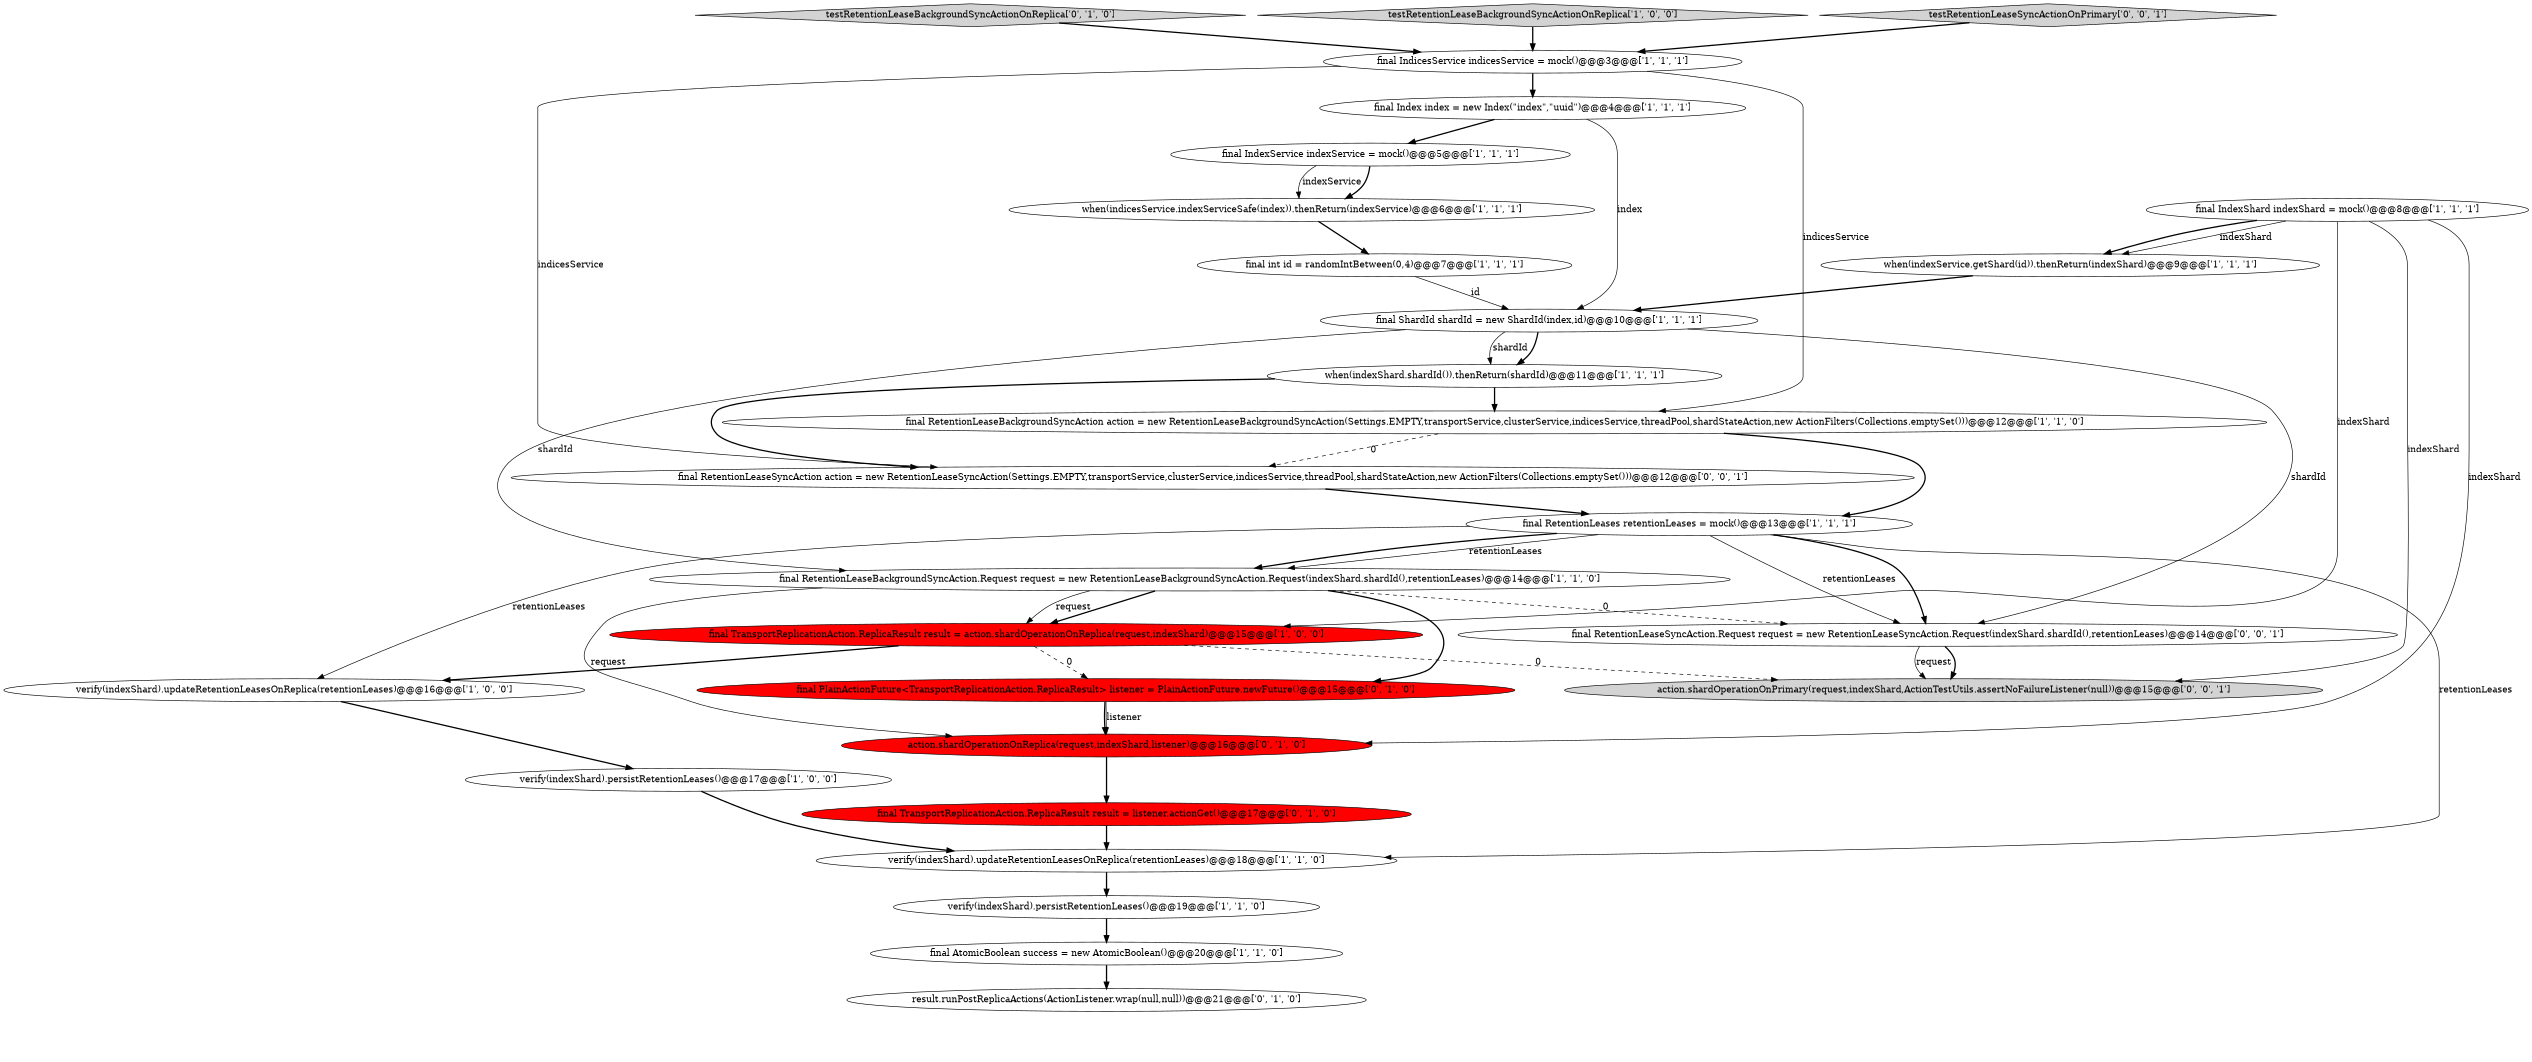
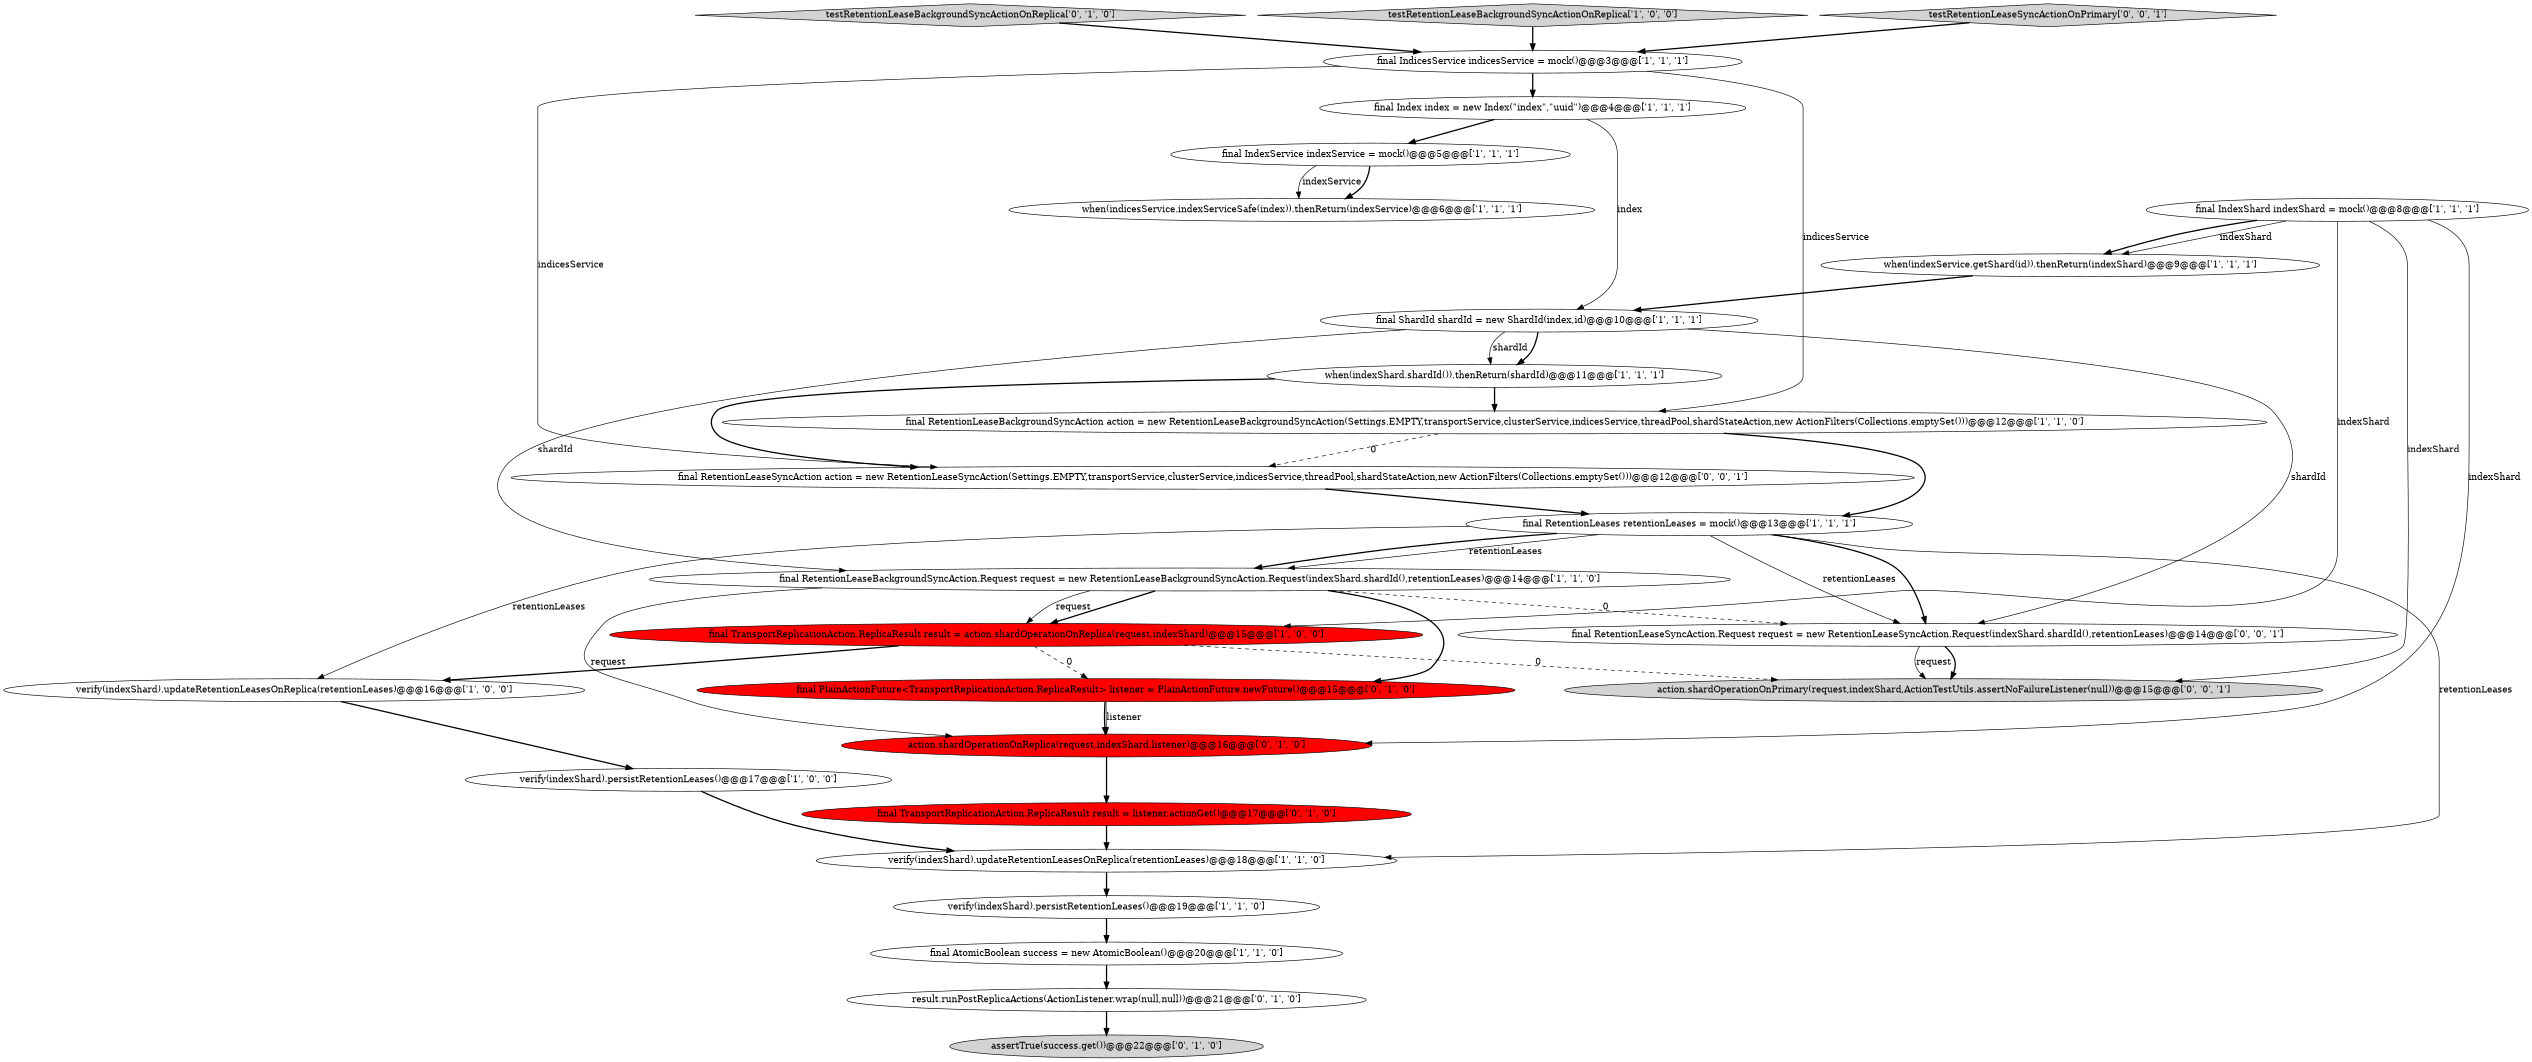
(1384, 265) -> none
none -> (1107, 1046)
